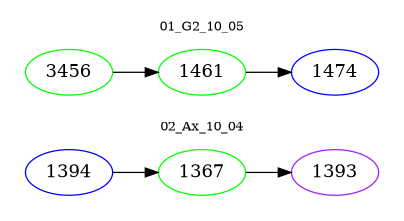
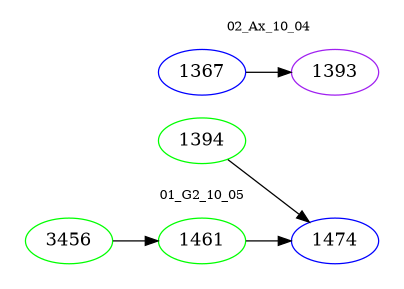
(69, 172) -> (202, 141)
(129, 172) -> (270, 192)
(202, 172) -> (202, 72)
